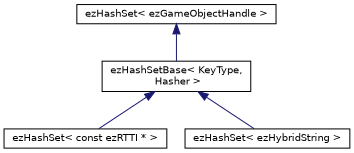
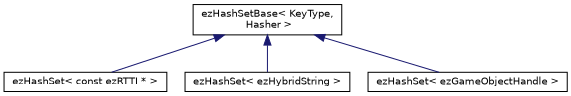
(176, 48) -> (382, 55)
